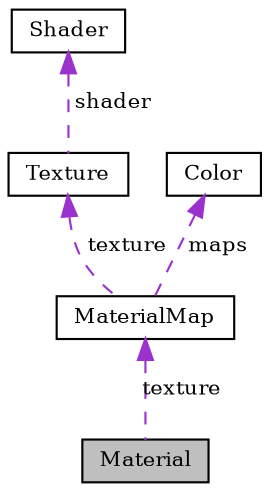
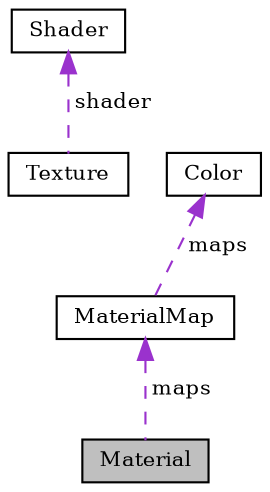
(84, 263) -> none
(179, 389) -> (179, 389)
